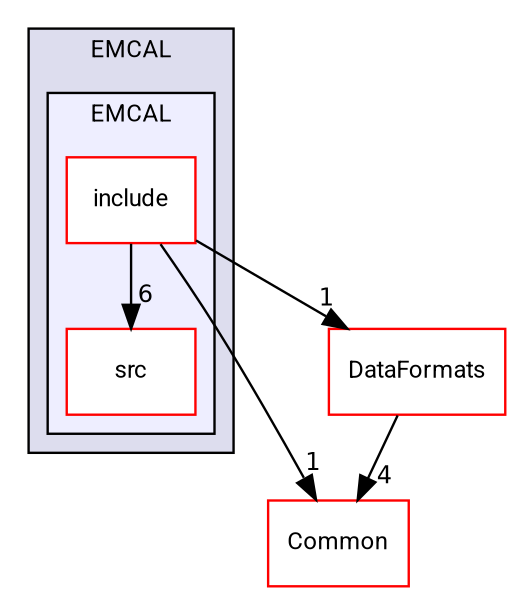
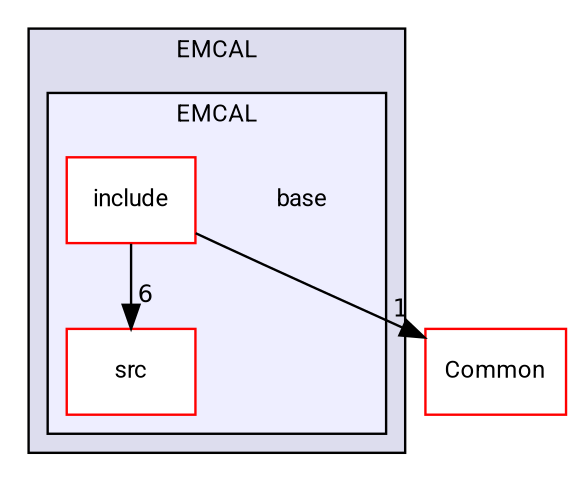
none -> (303, 200)
(417, 372) -> none
